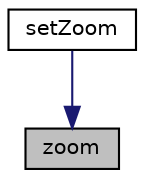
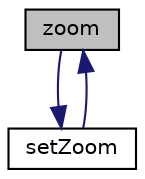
none -> (58, 79)
